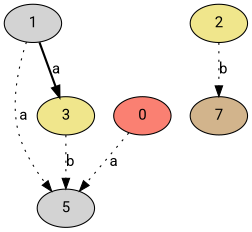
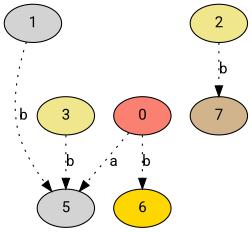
(48, 65) -> none
(23, 116) -> (23, 116)
none -> (142, 208)
